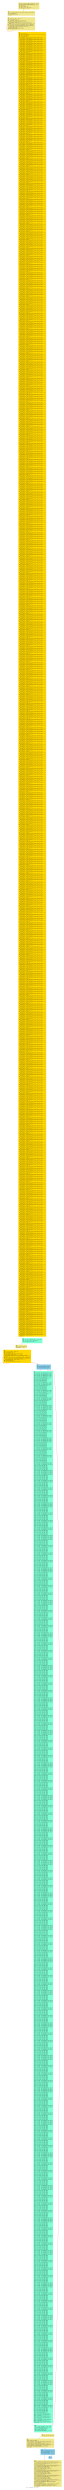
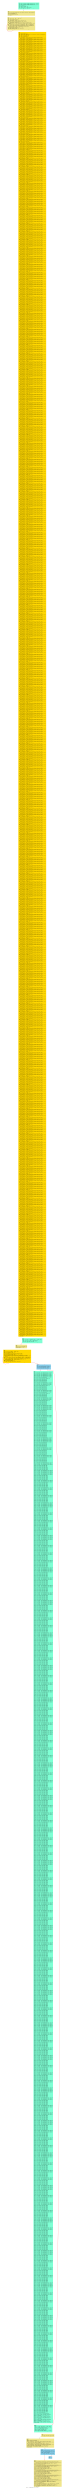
(29, 6) -> (29, 6)
